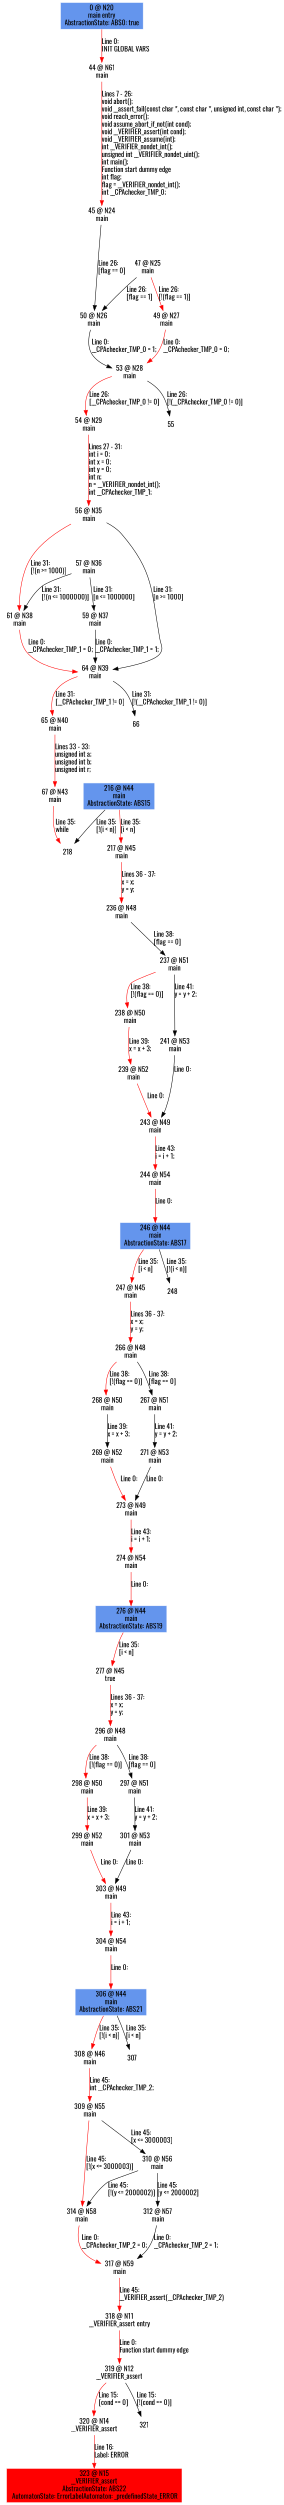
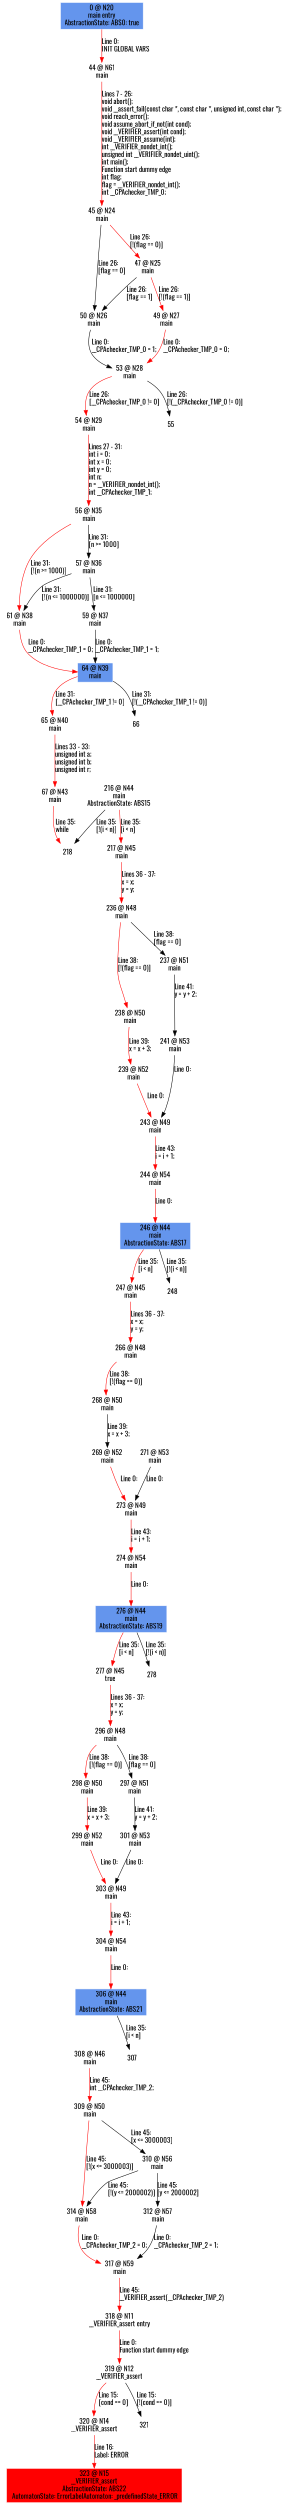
none -> (123, 240)
(154, 603) -> (89, 539)
(95, 673) -> (95, 673)
(119, 796) -> (119, 796)
(134, 981) -> (118, 963)
(155, 1405) -> none
none -> (152, 1675)
(98, 2030) -> none
(90, 2111) -> (90, 2111)
